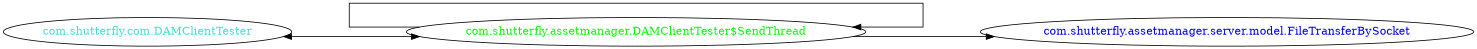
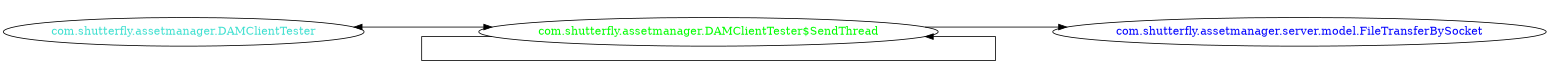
(147, 32) -> (184, 32)
